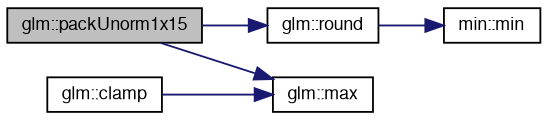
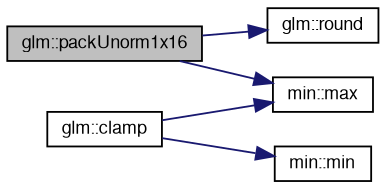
(105, 25) -> (105, 44)
(402, 25) -> (209, 146)
(323, 95) -> (323, 95)
